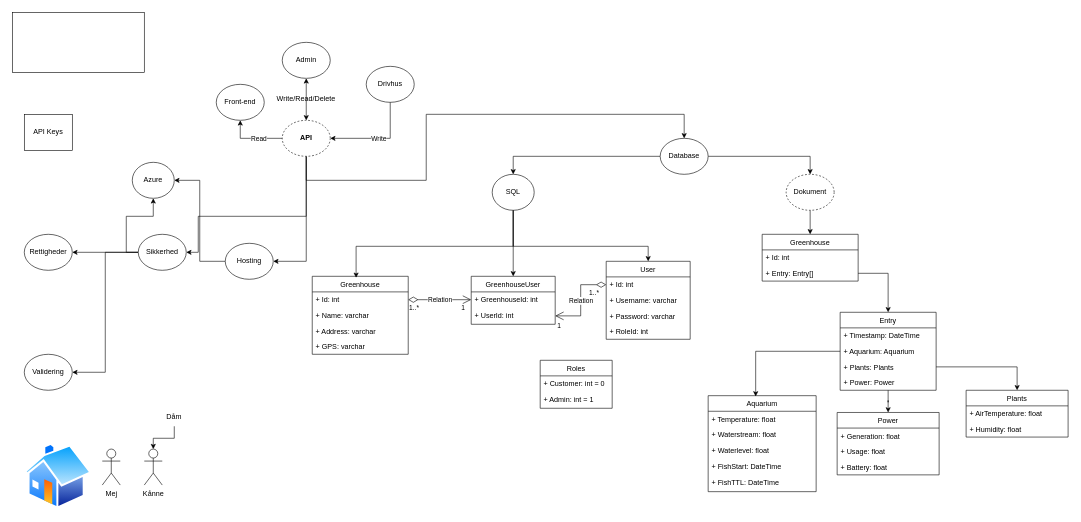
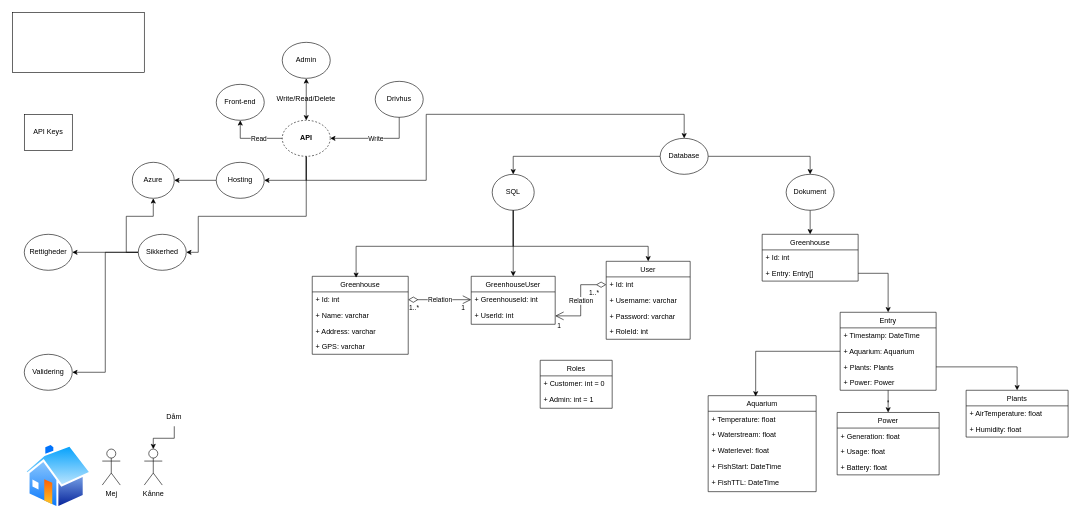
(390, 84) -> (399, 99)
(810, 192) -> (810, 192)
(249, 261) -> (240, 180)
